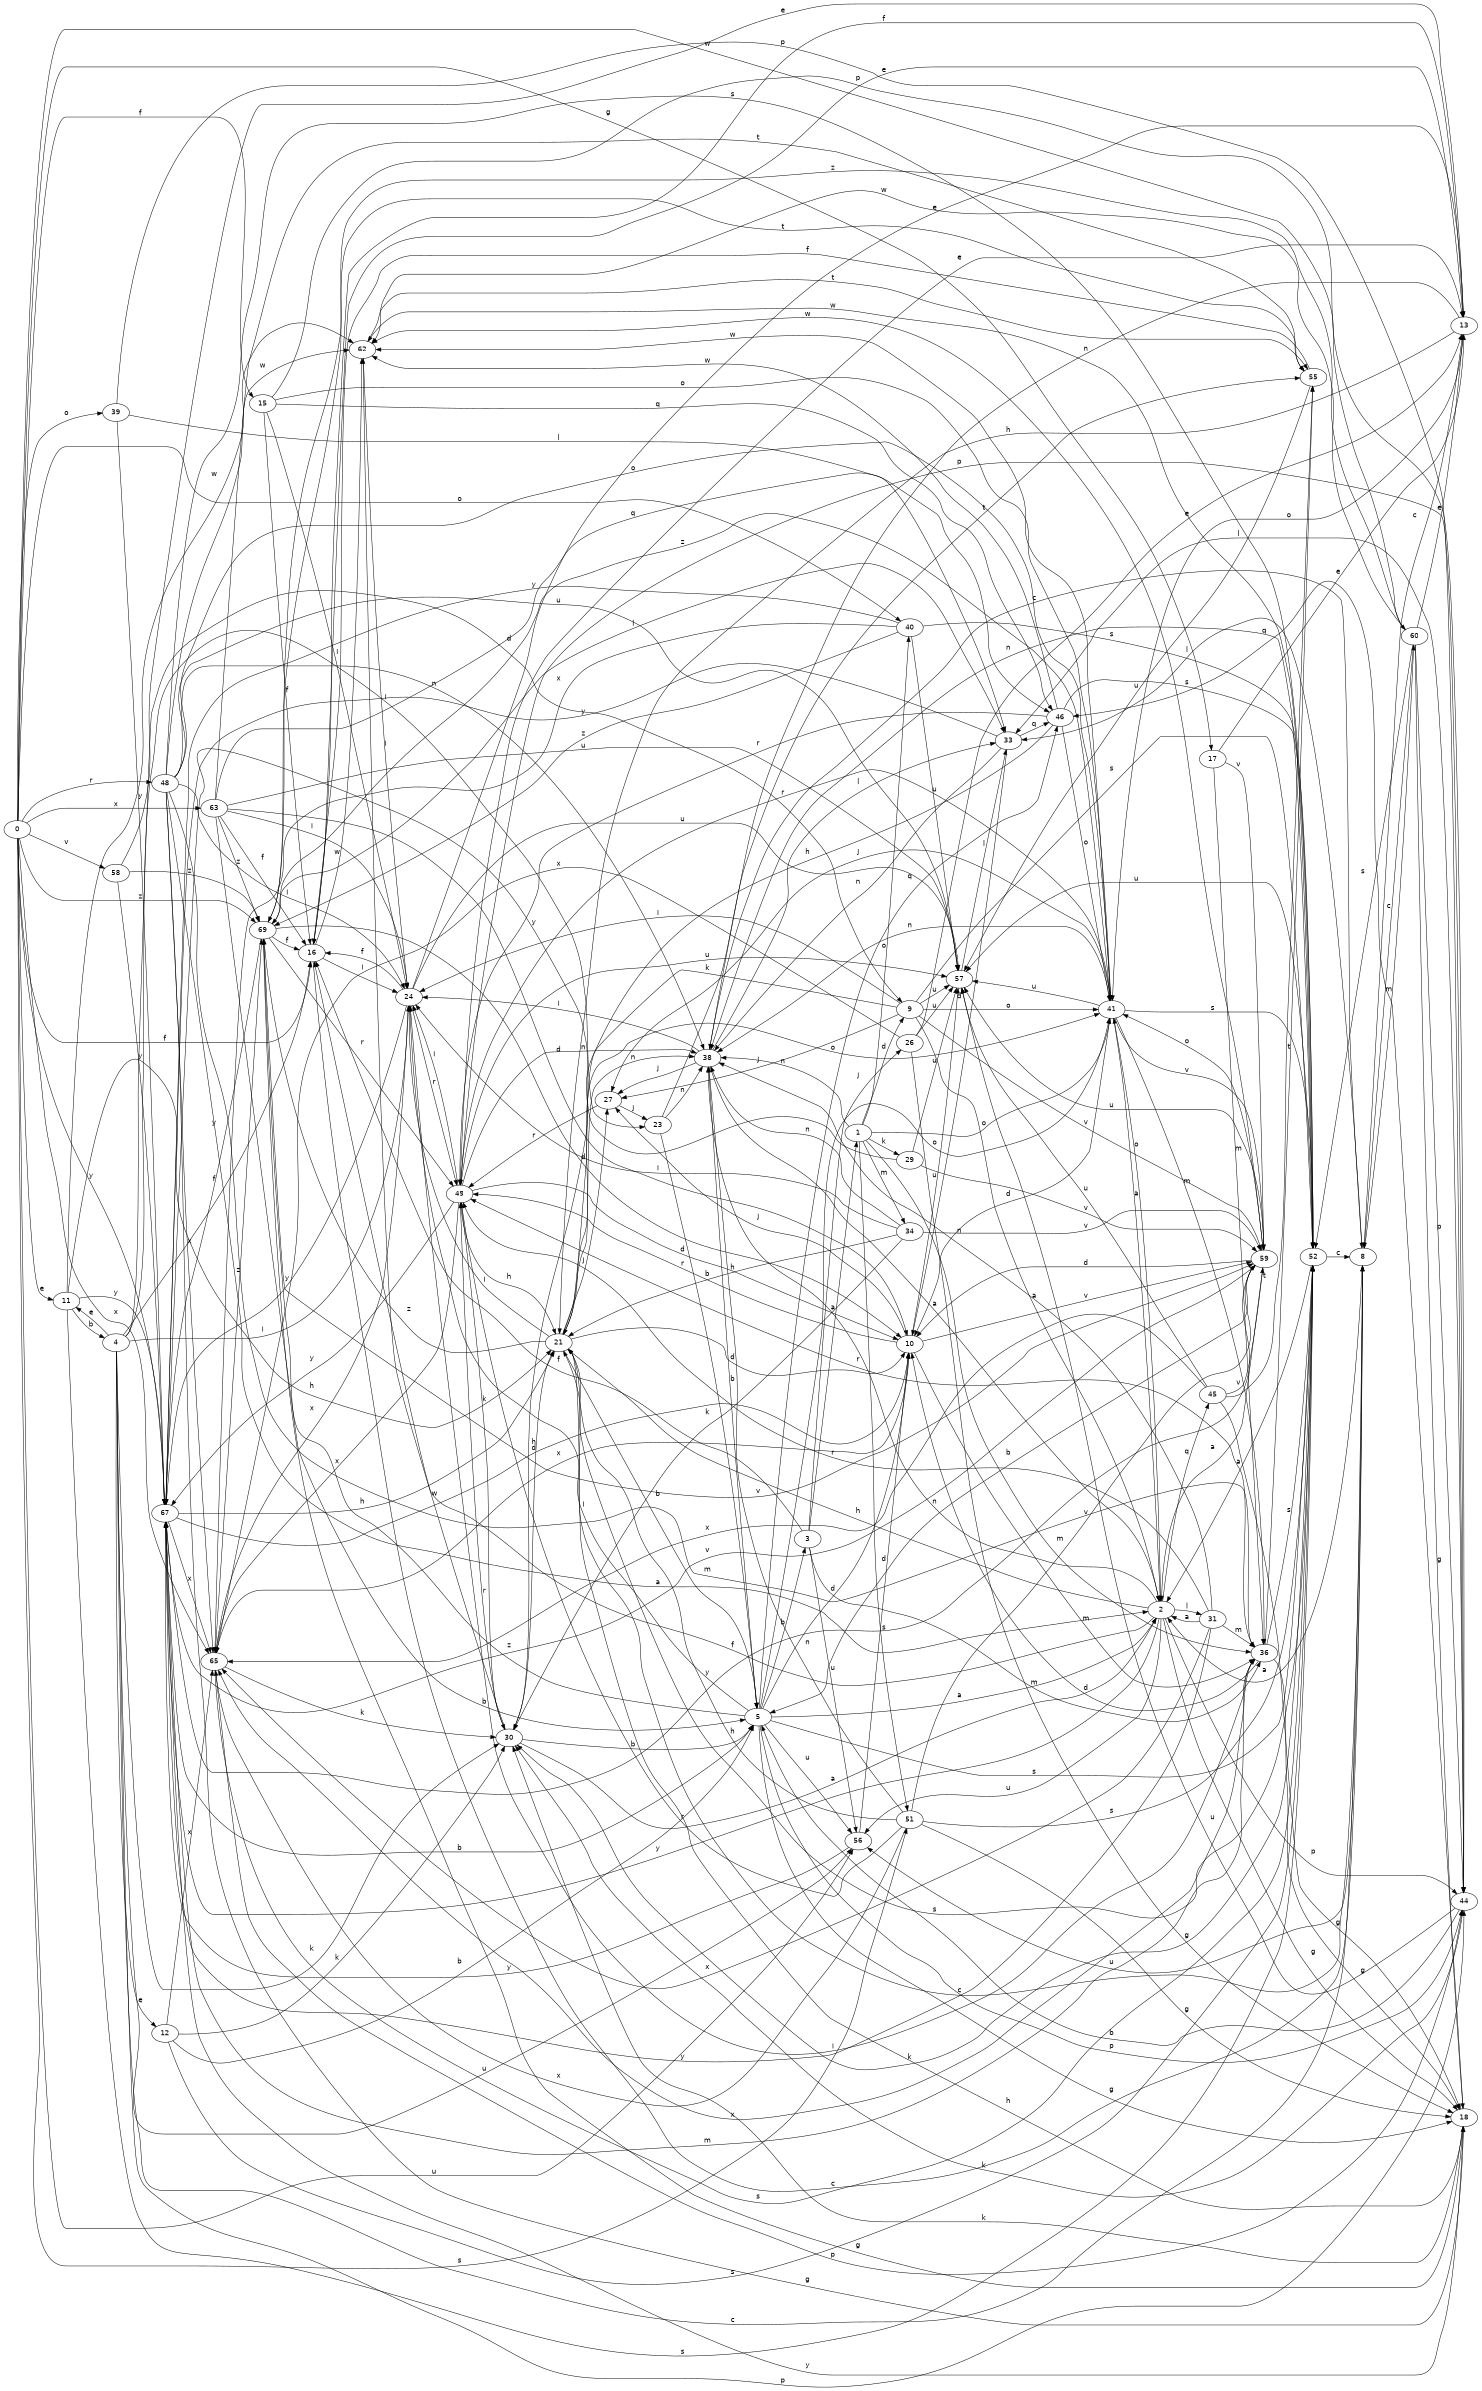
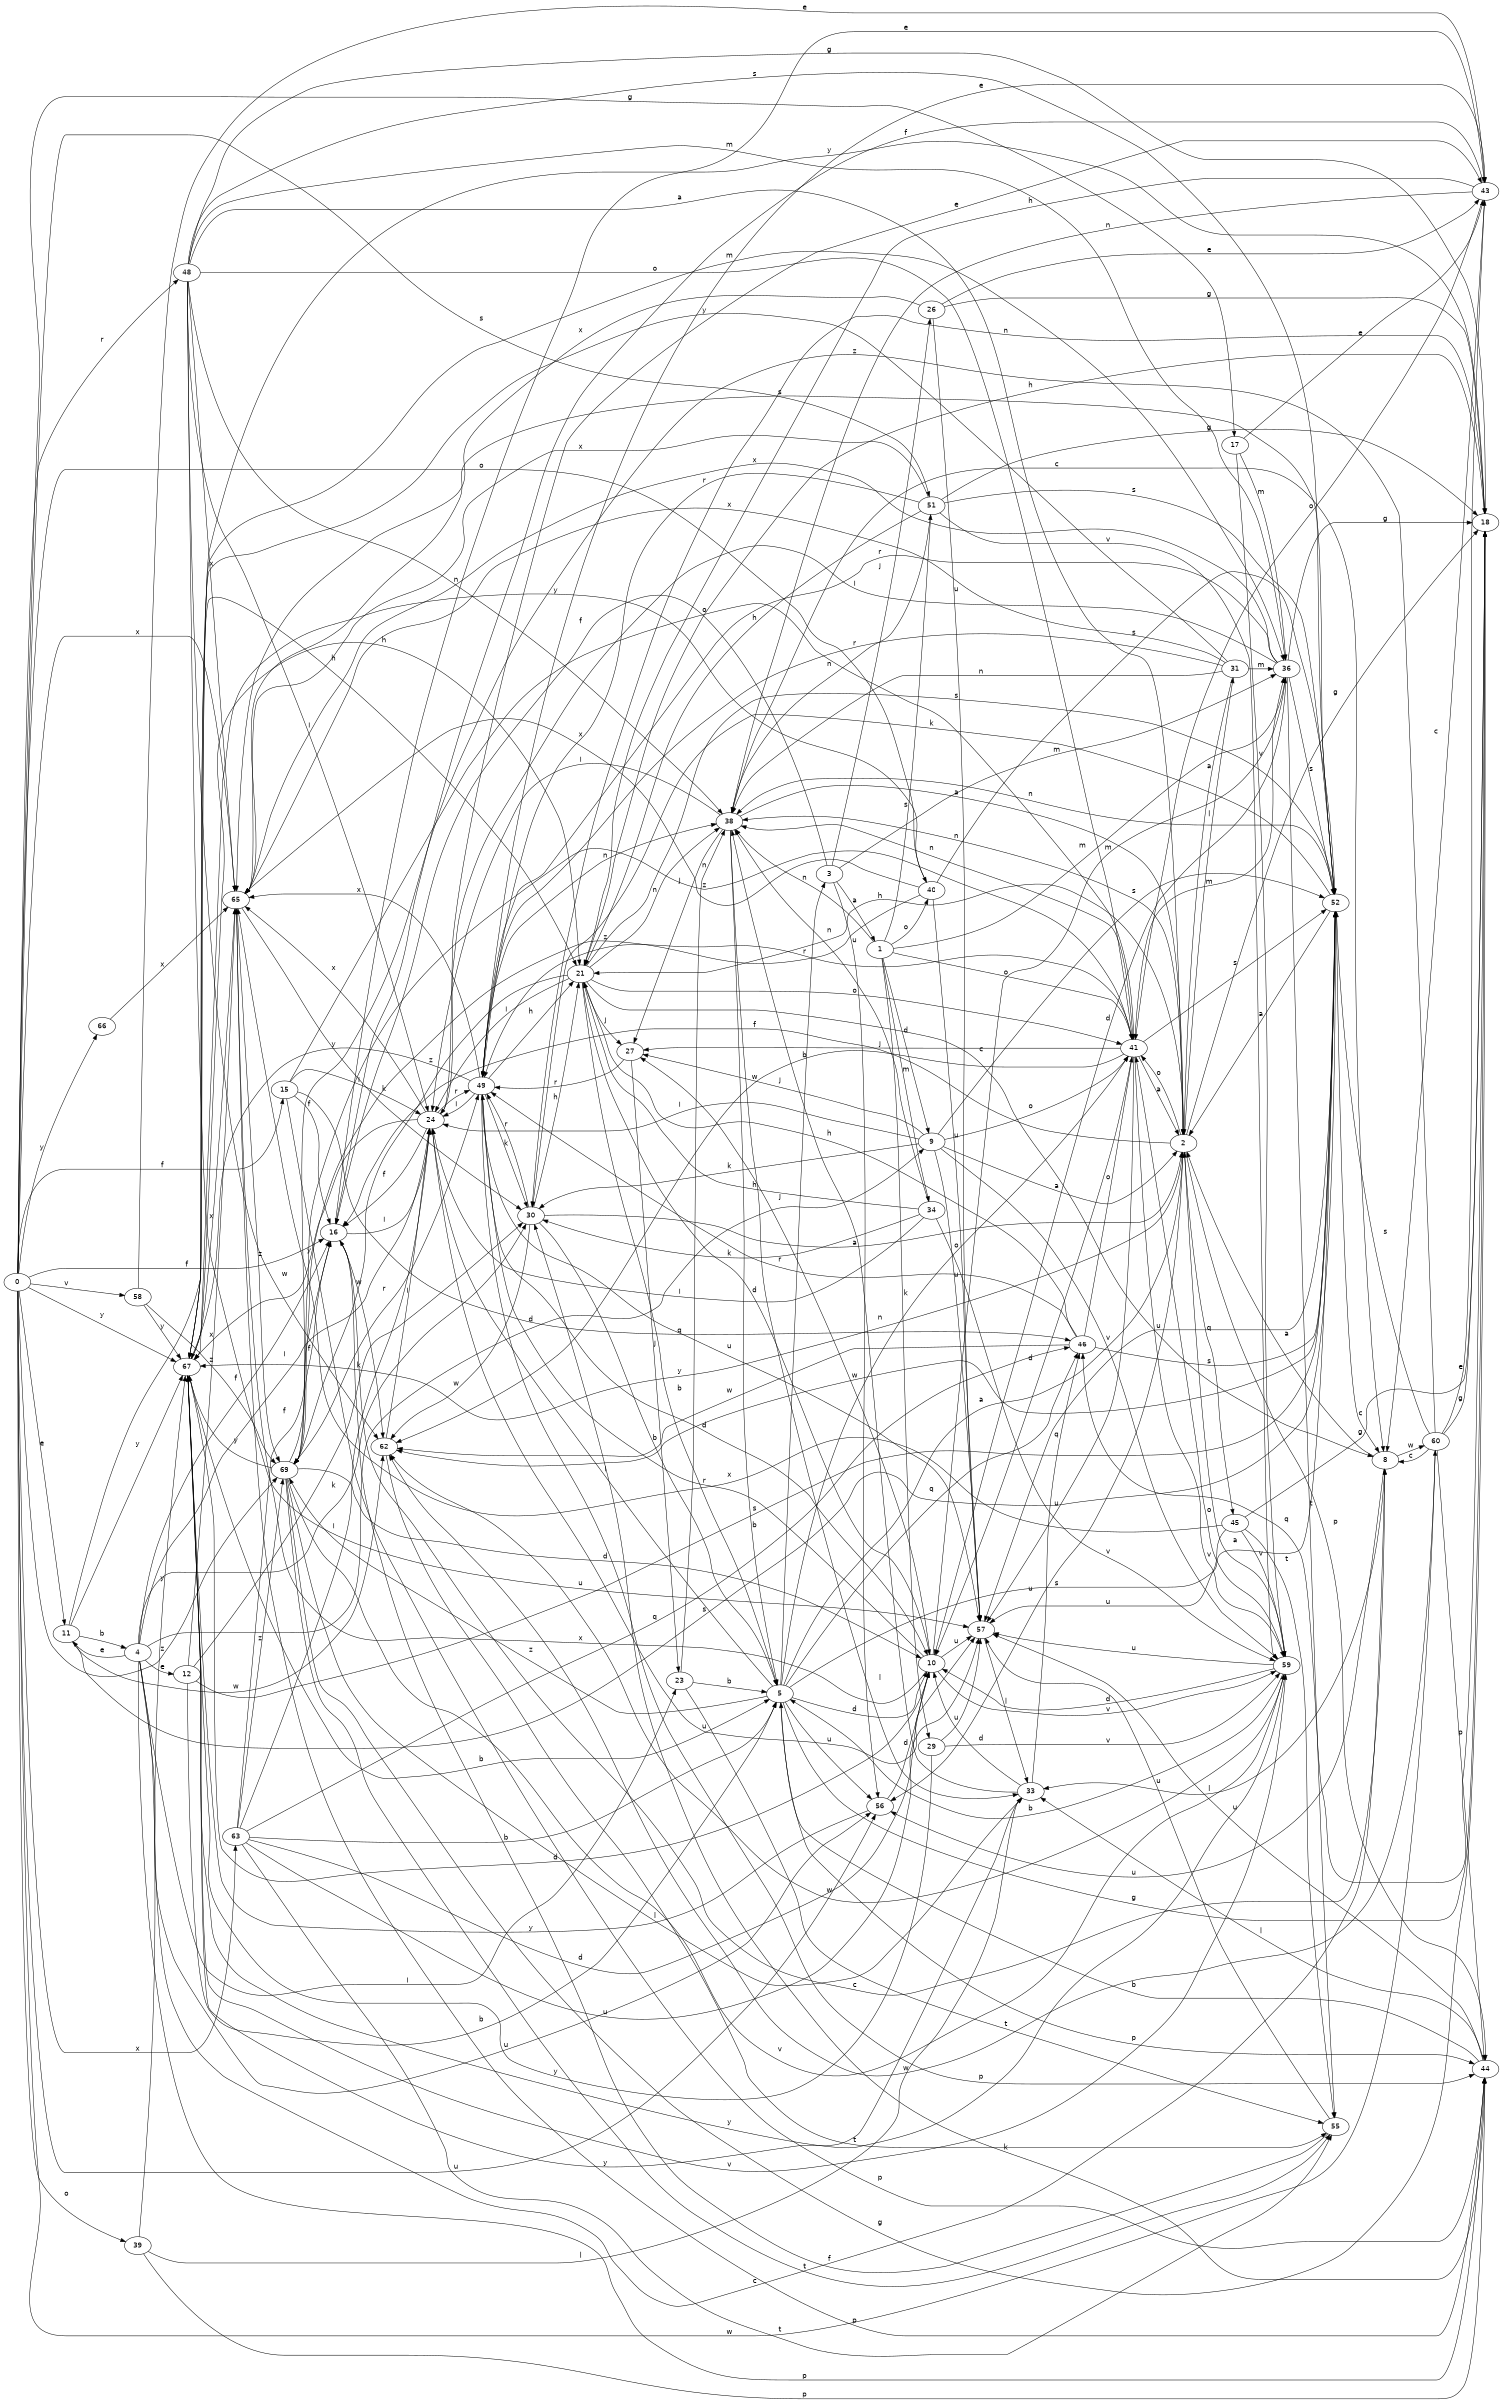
(1464, 326) -> (1486, 191)
(1389, 989) -> (1411, 1446)
none -> (102, 1026)
(984, 2218) -> (1006, 331)
